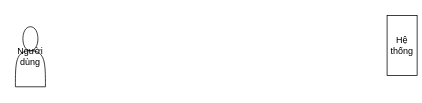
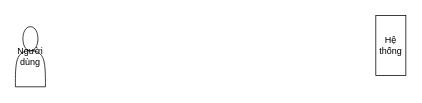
(402, 45) -> (390, 45)
